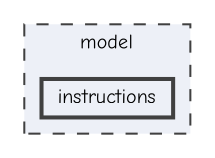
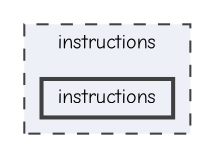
(107, 44) -> (107, 44)
